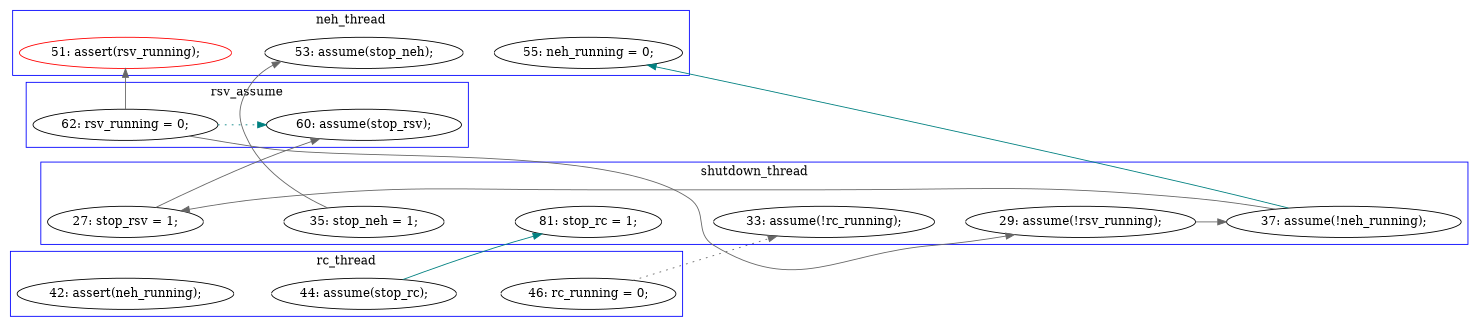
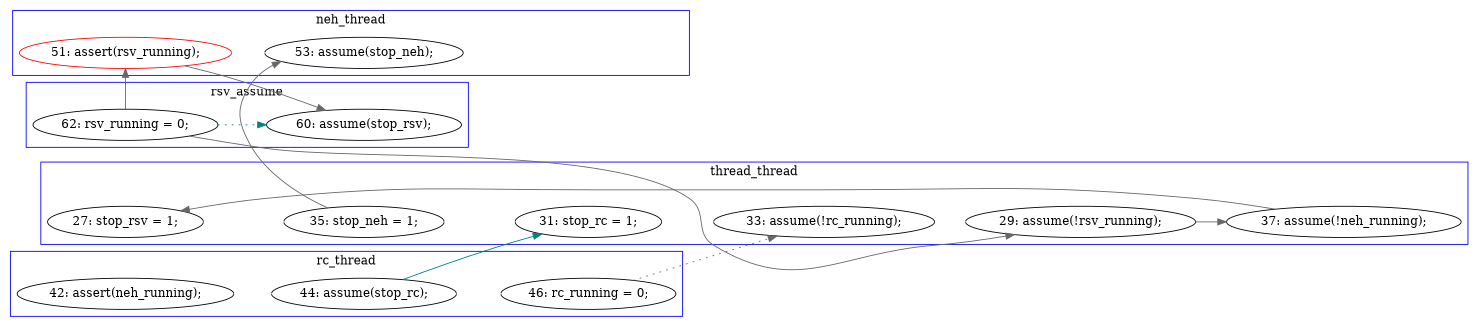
(588, 53) -> none
(233, 172) -> (262, 88)
(754, 172) -> (754, 172)
(588, 222) -> (588, 222)
